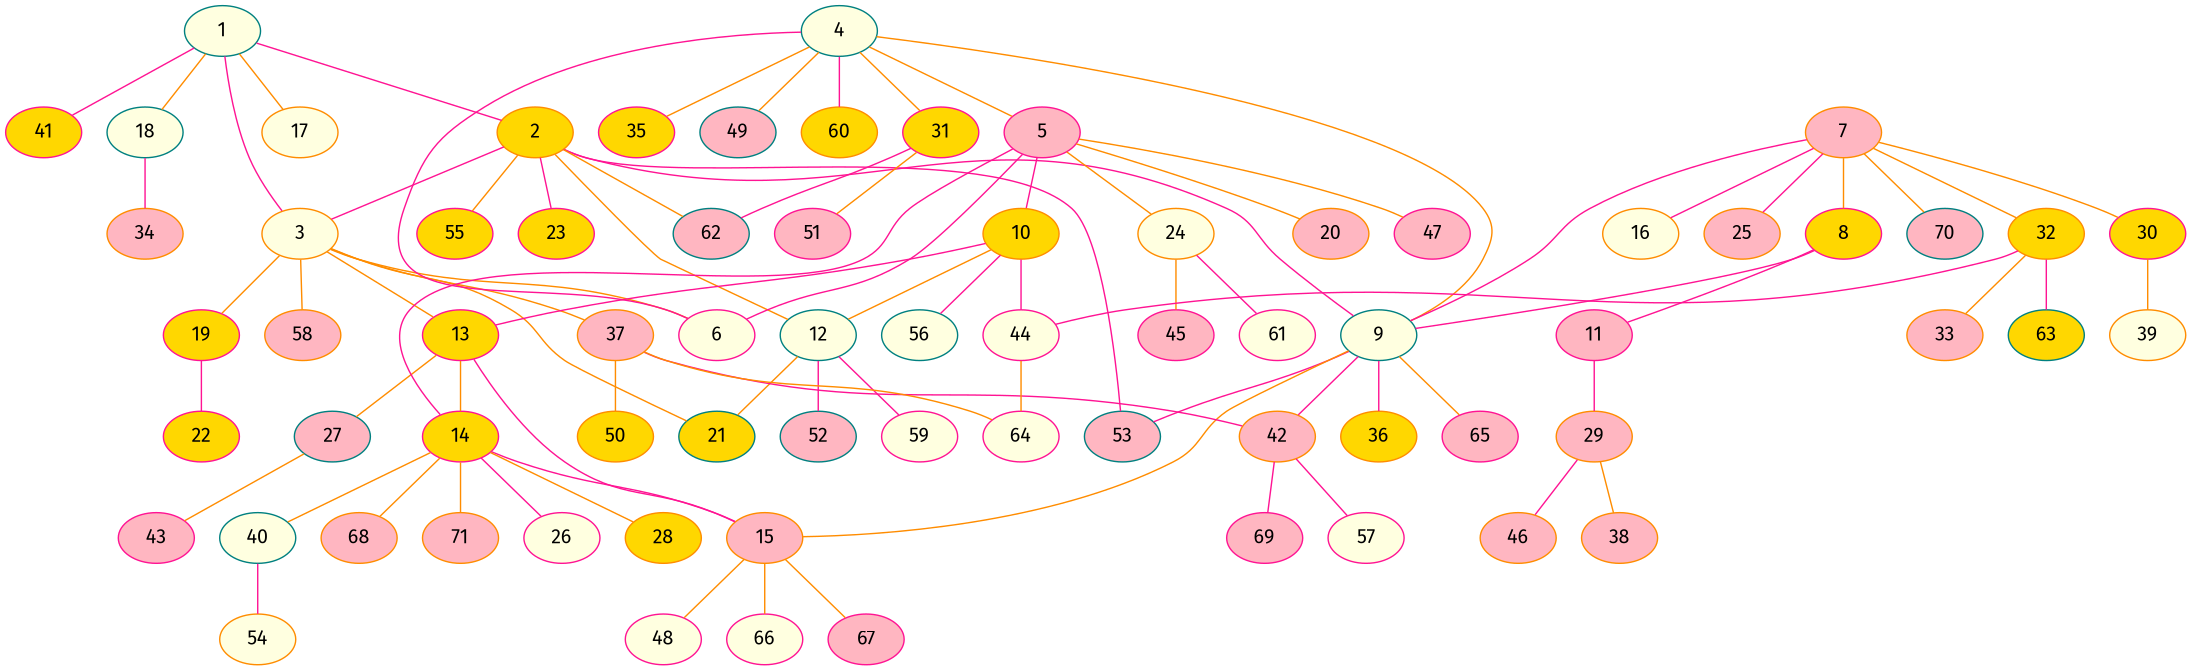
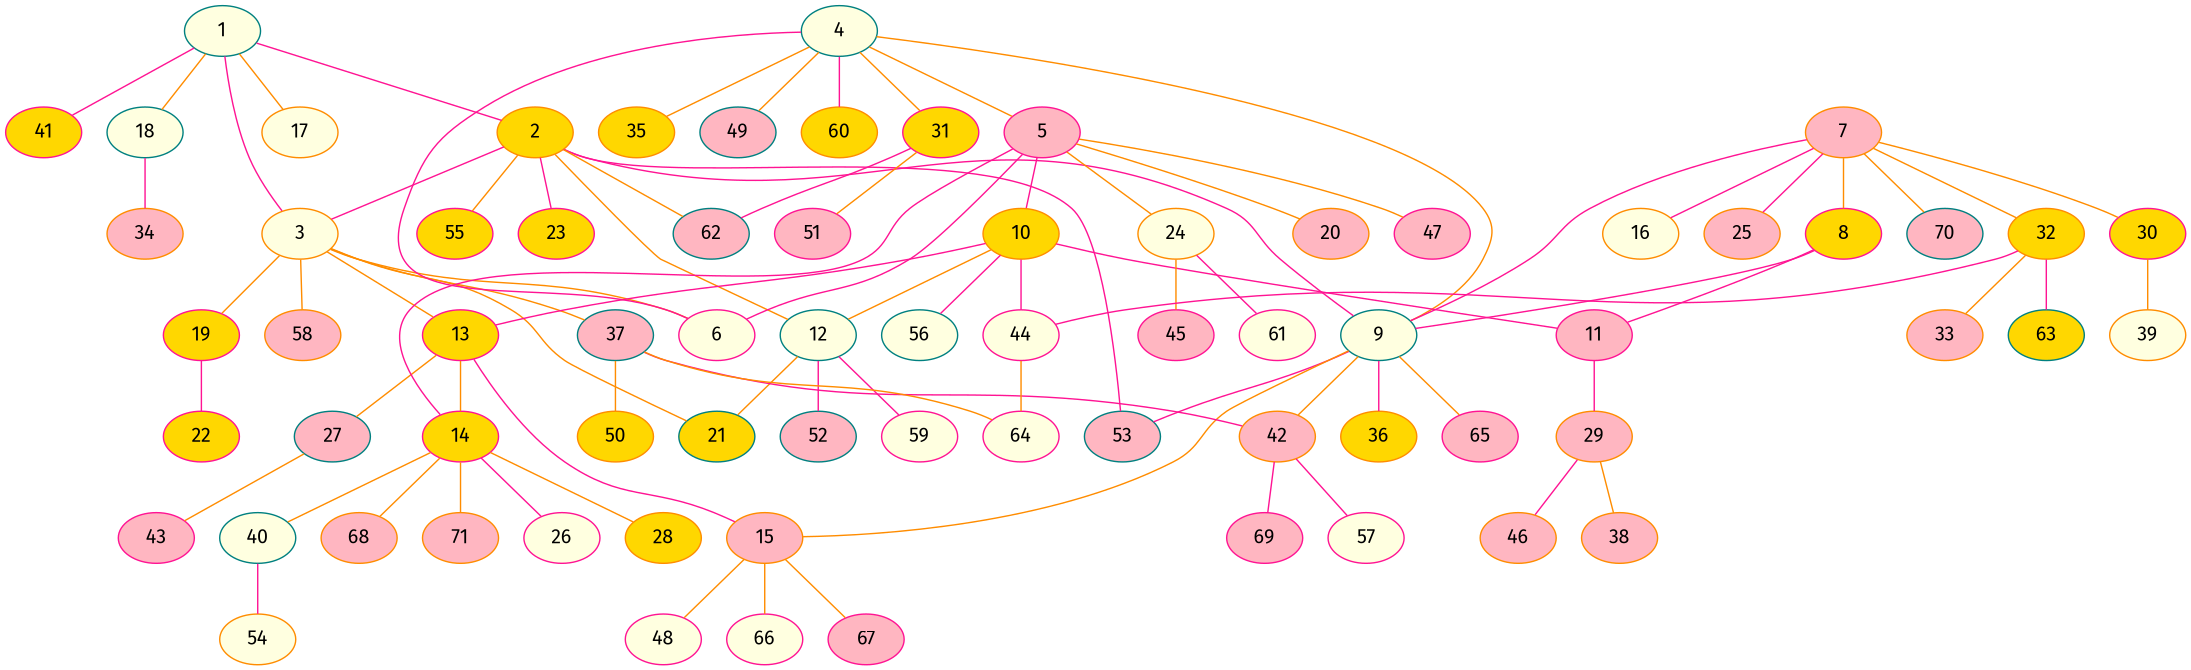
(637, 132) -> (637, 132)
none -> (1281, 286)
(615, 335) -> (615, 335)
(1328, 386) -> (1328, 386)
(570, 477) -> none
